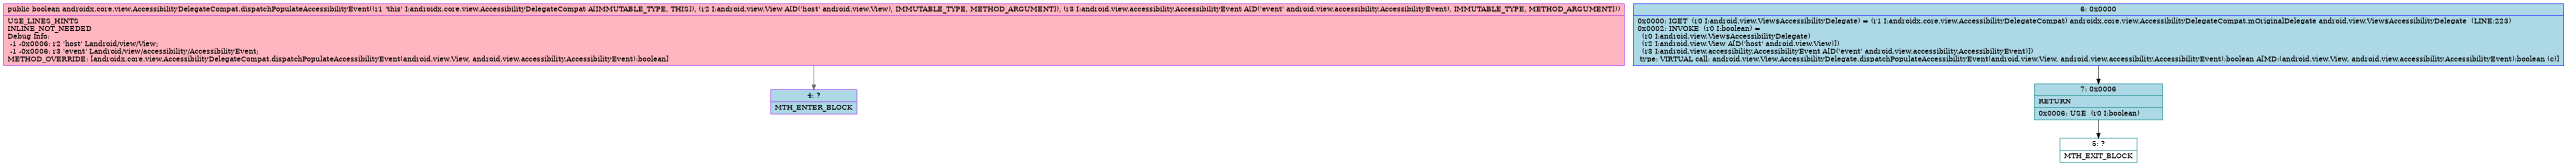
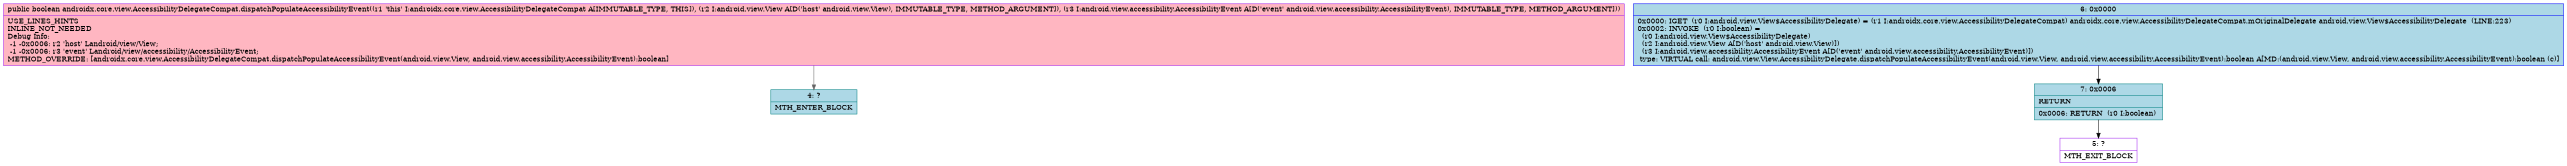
(814, 102) -> (814, 102)
(2090, 114) -> (2098, 114)
(2098, 150) -> (2098, 150)
